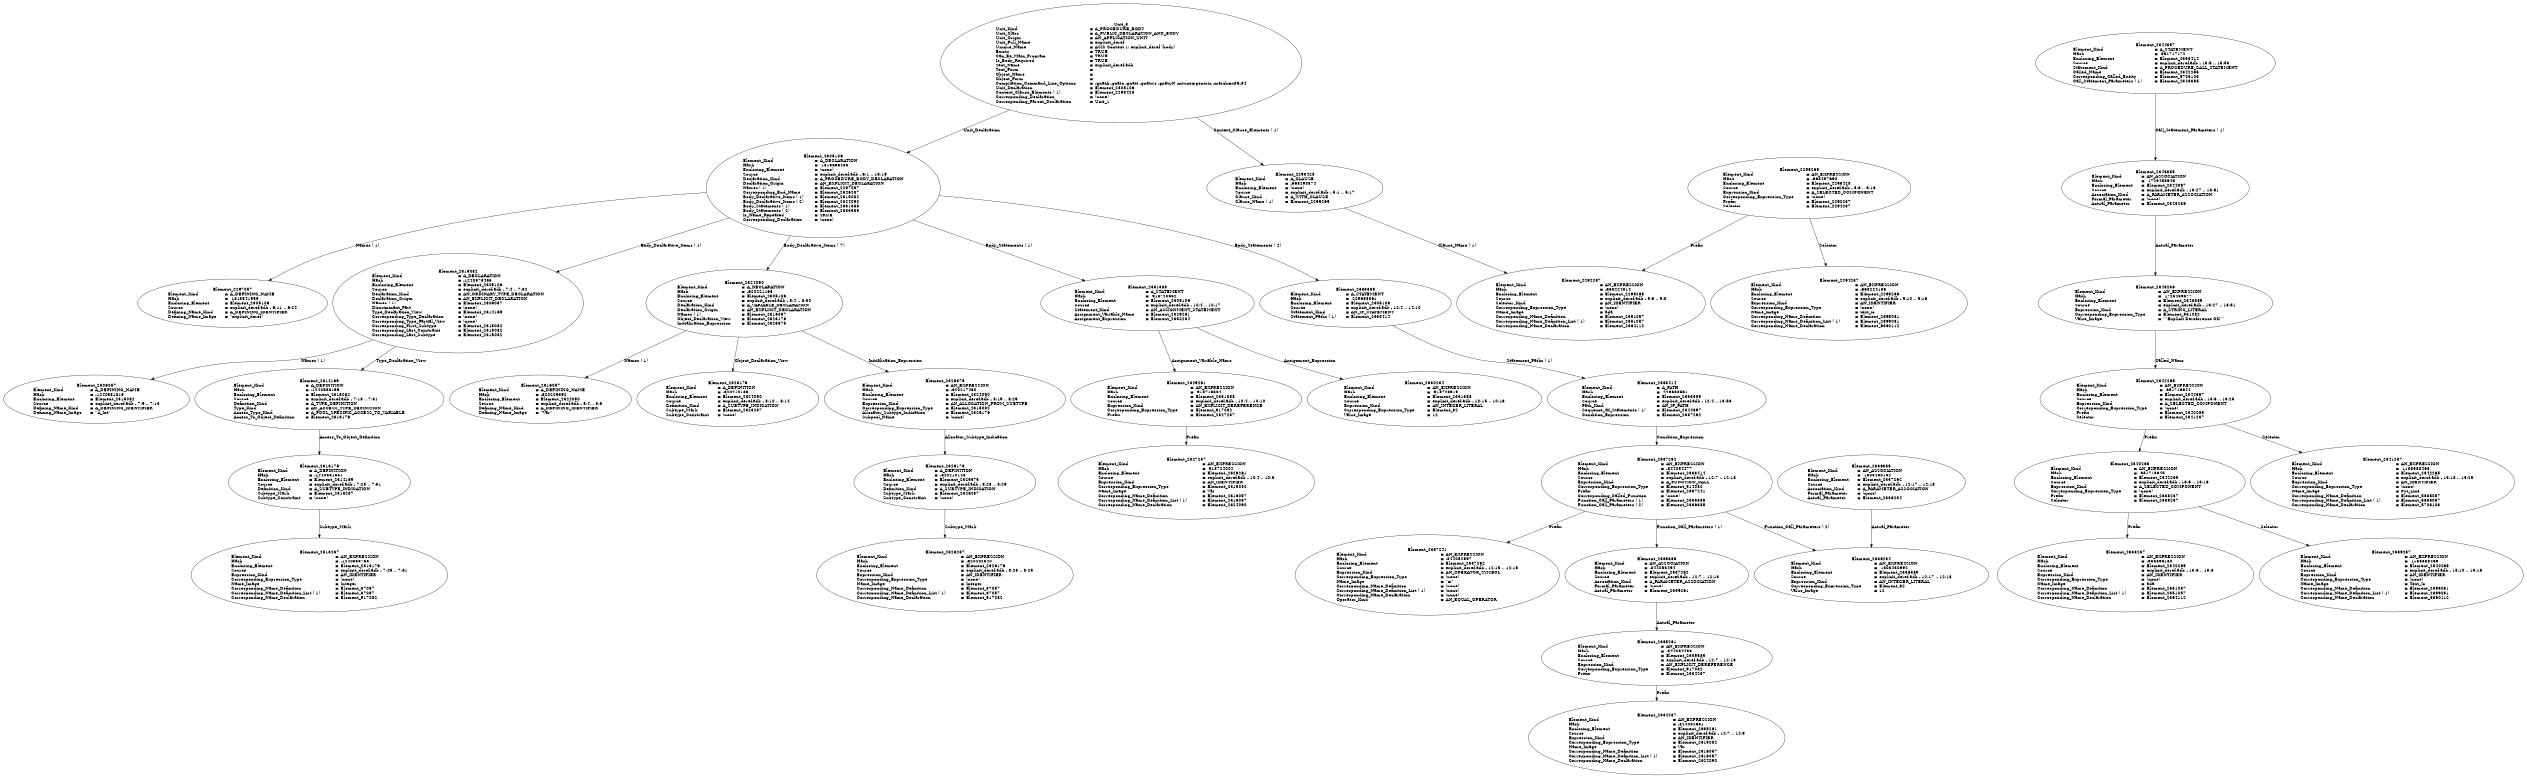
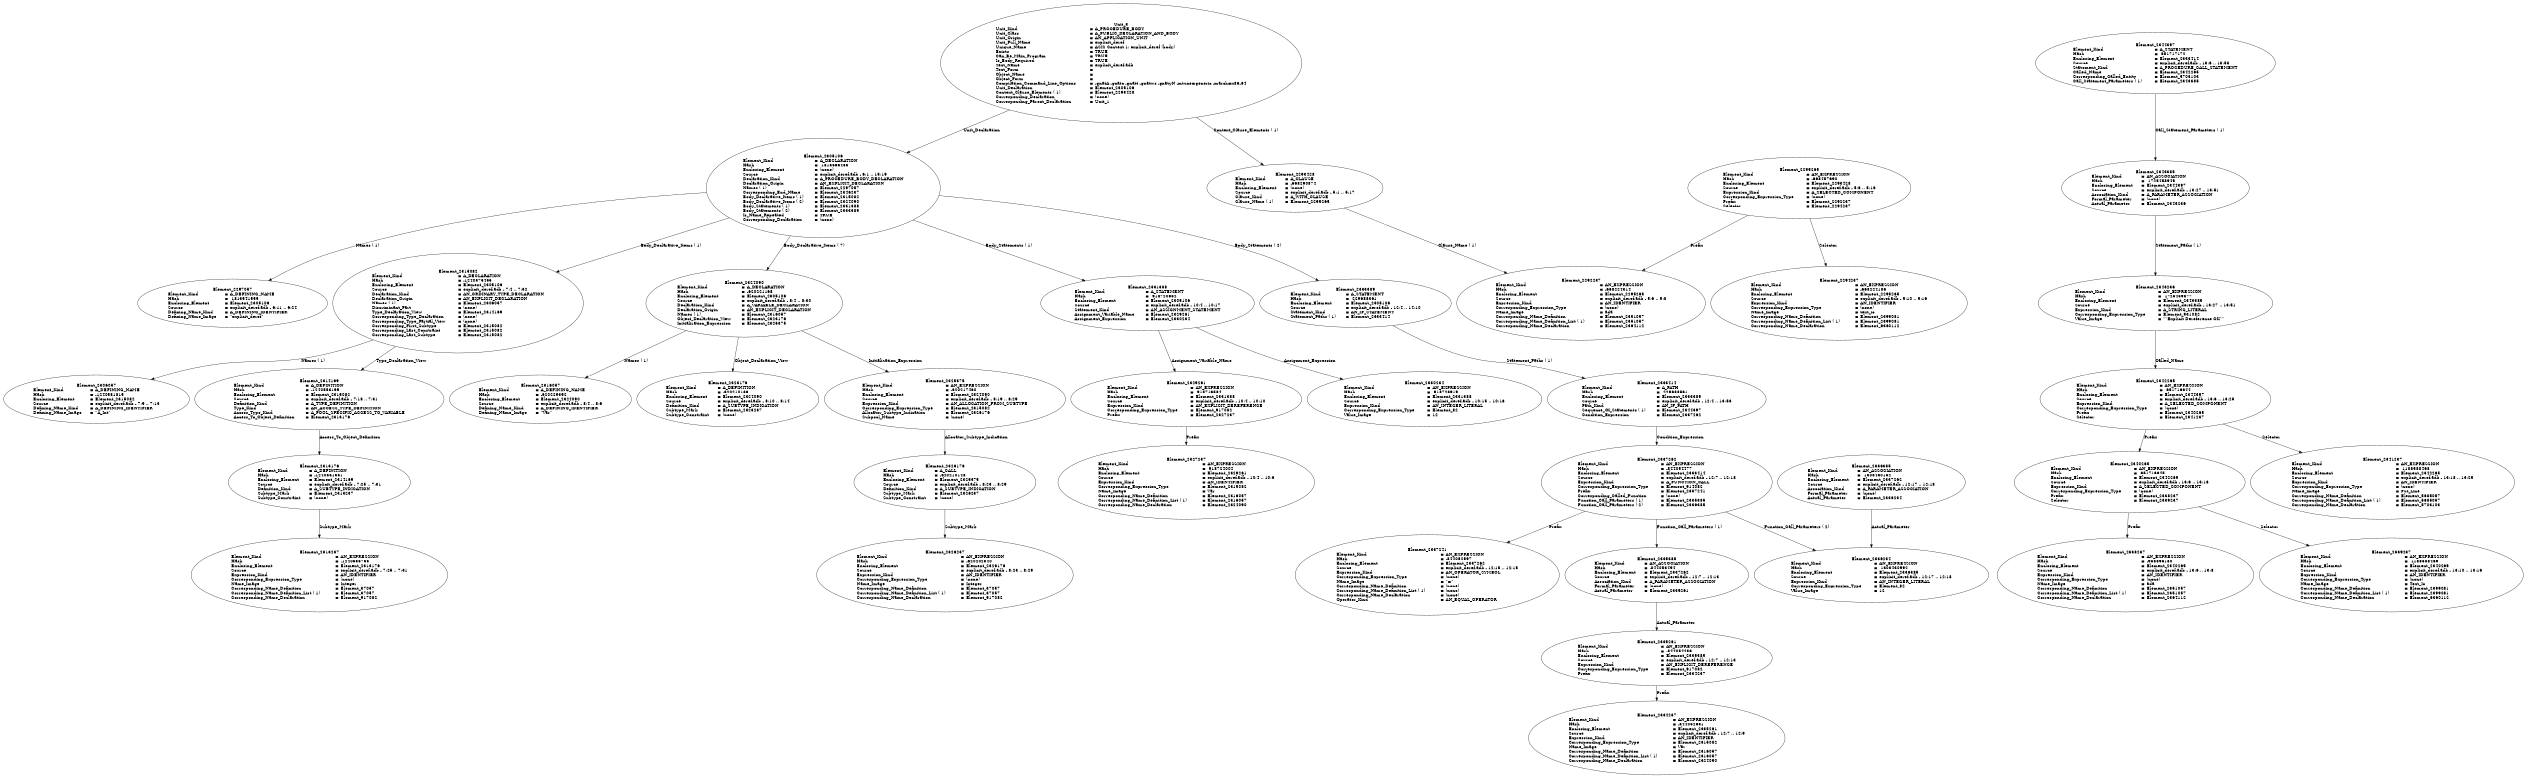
(2175, 246) -> (2178, 246)
(1514, 303) -> (1517, 303)
(956, 471) -> (948, 471)
